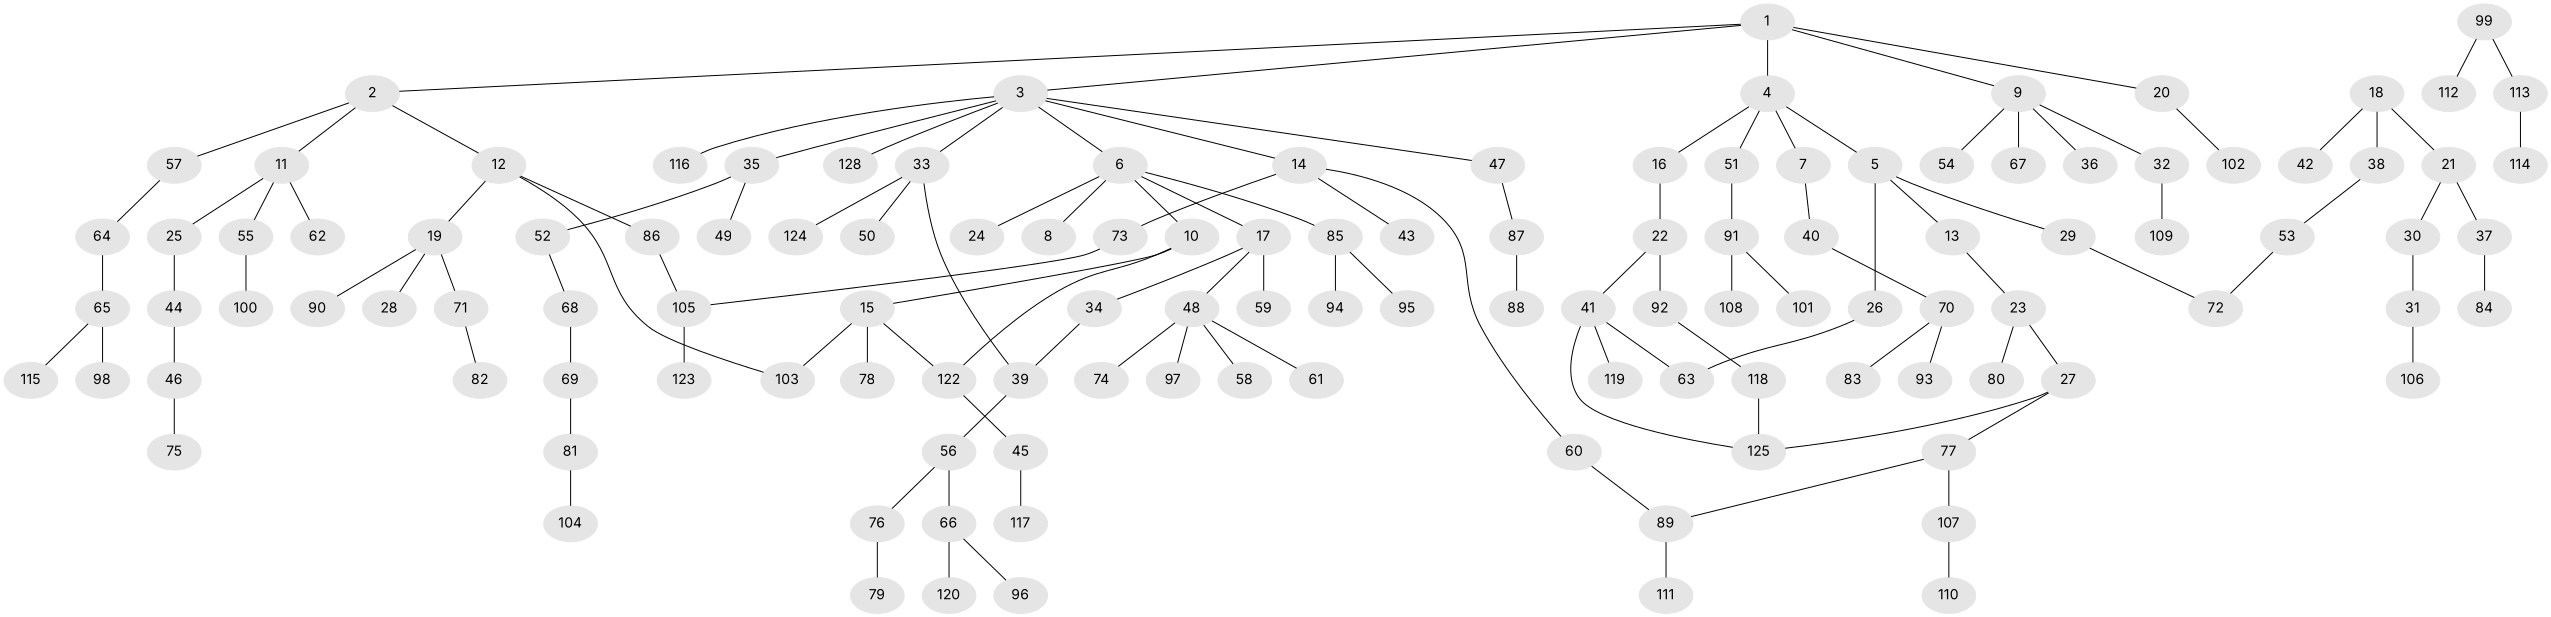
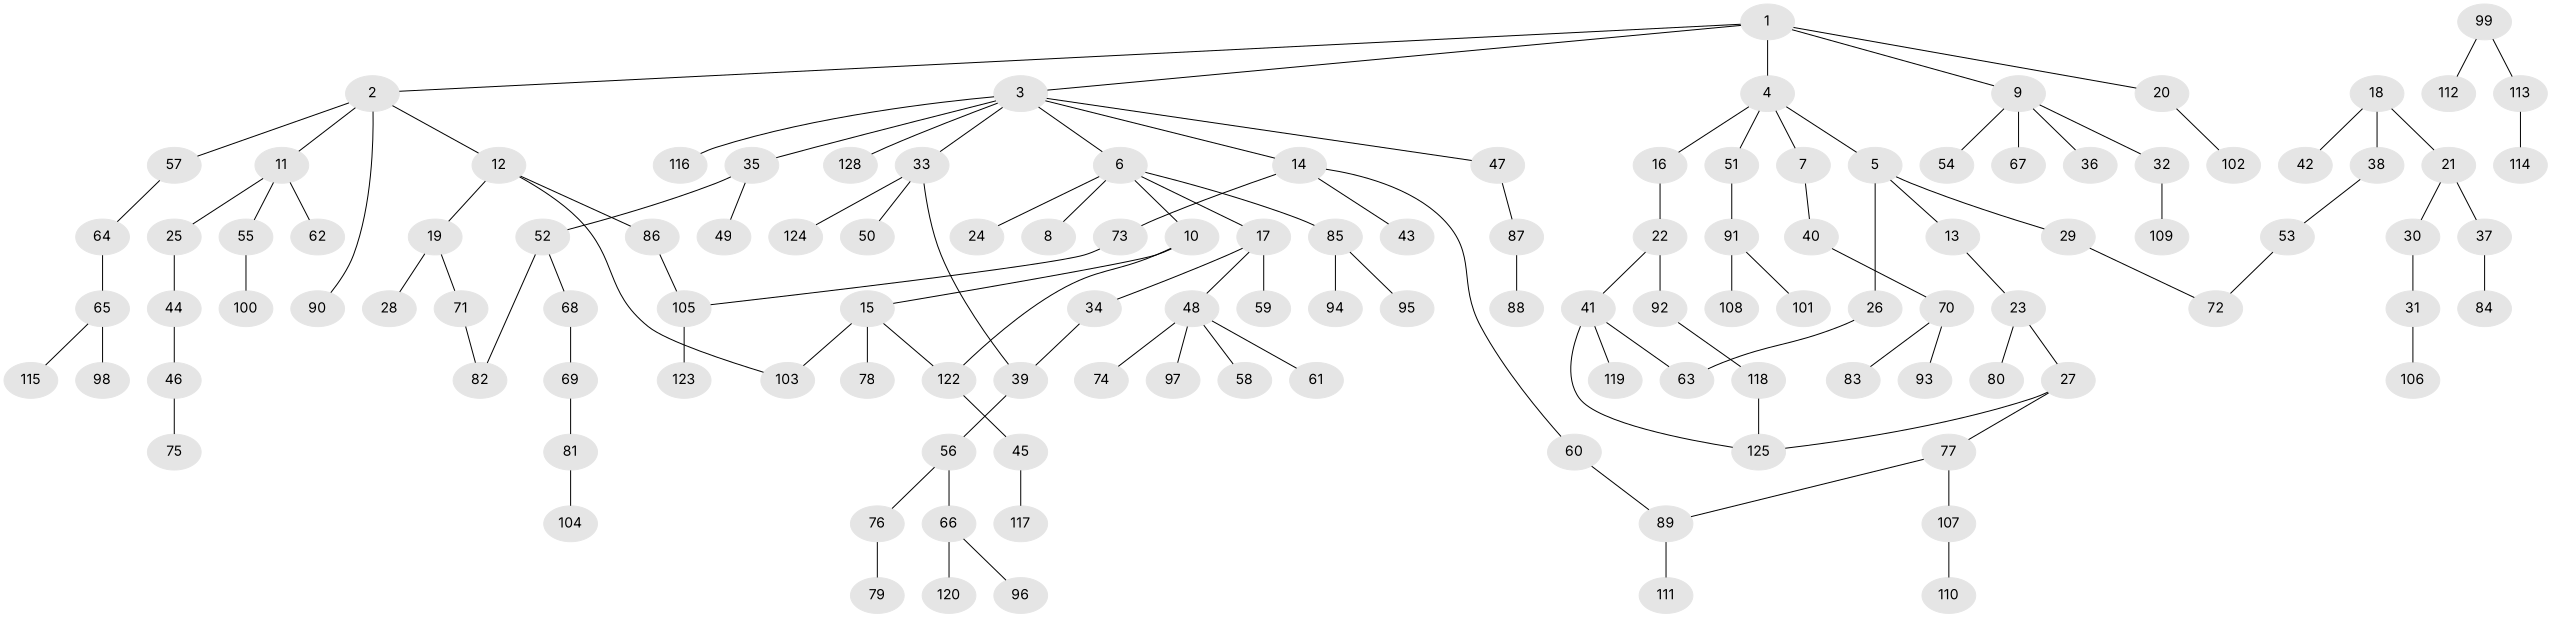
(376, 273) -> (366, 206)
none -> (511, 309)
